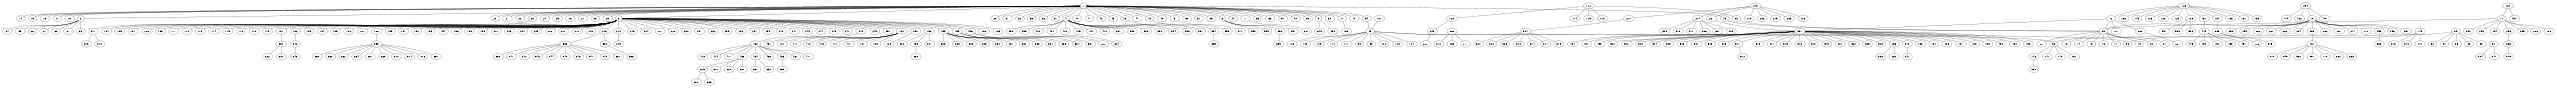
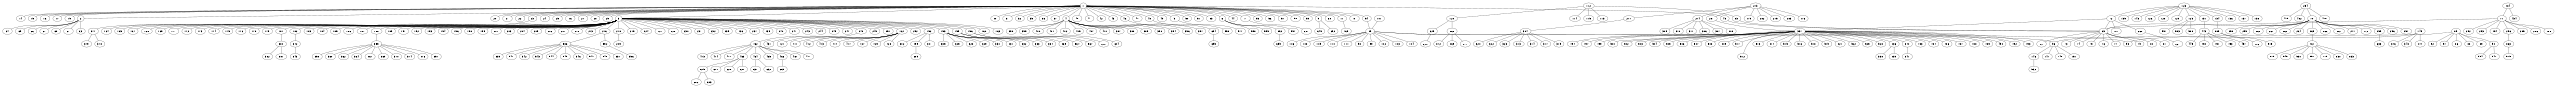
(902, 38) -> (895, 38)
none -> (2475, 38)
(1740, 50) -> (1752, 40)
